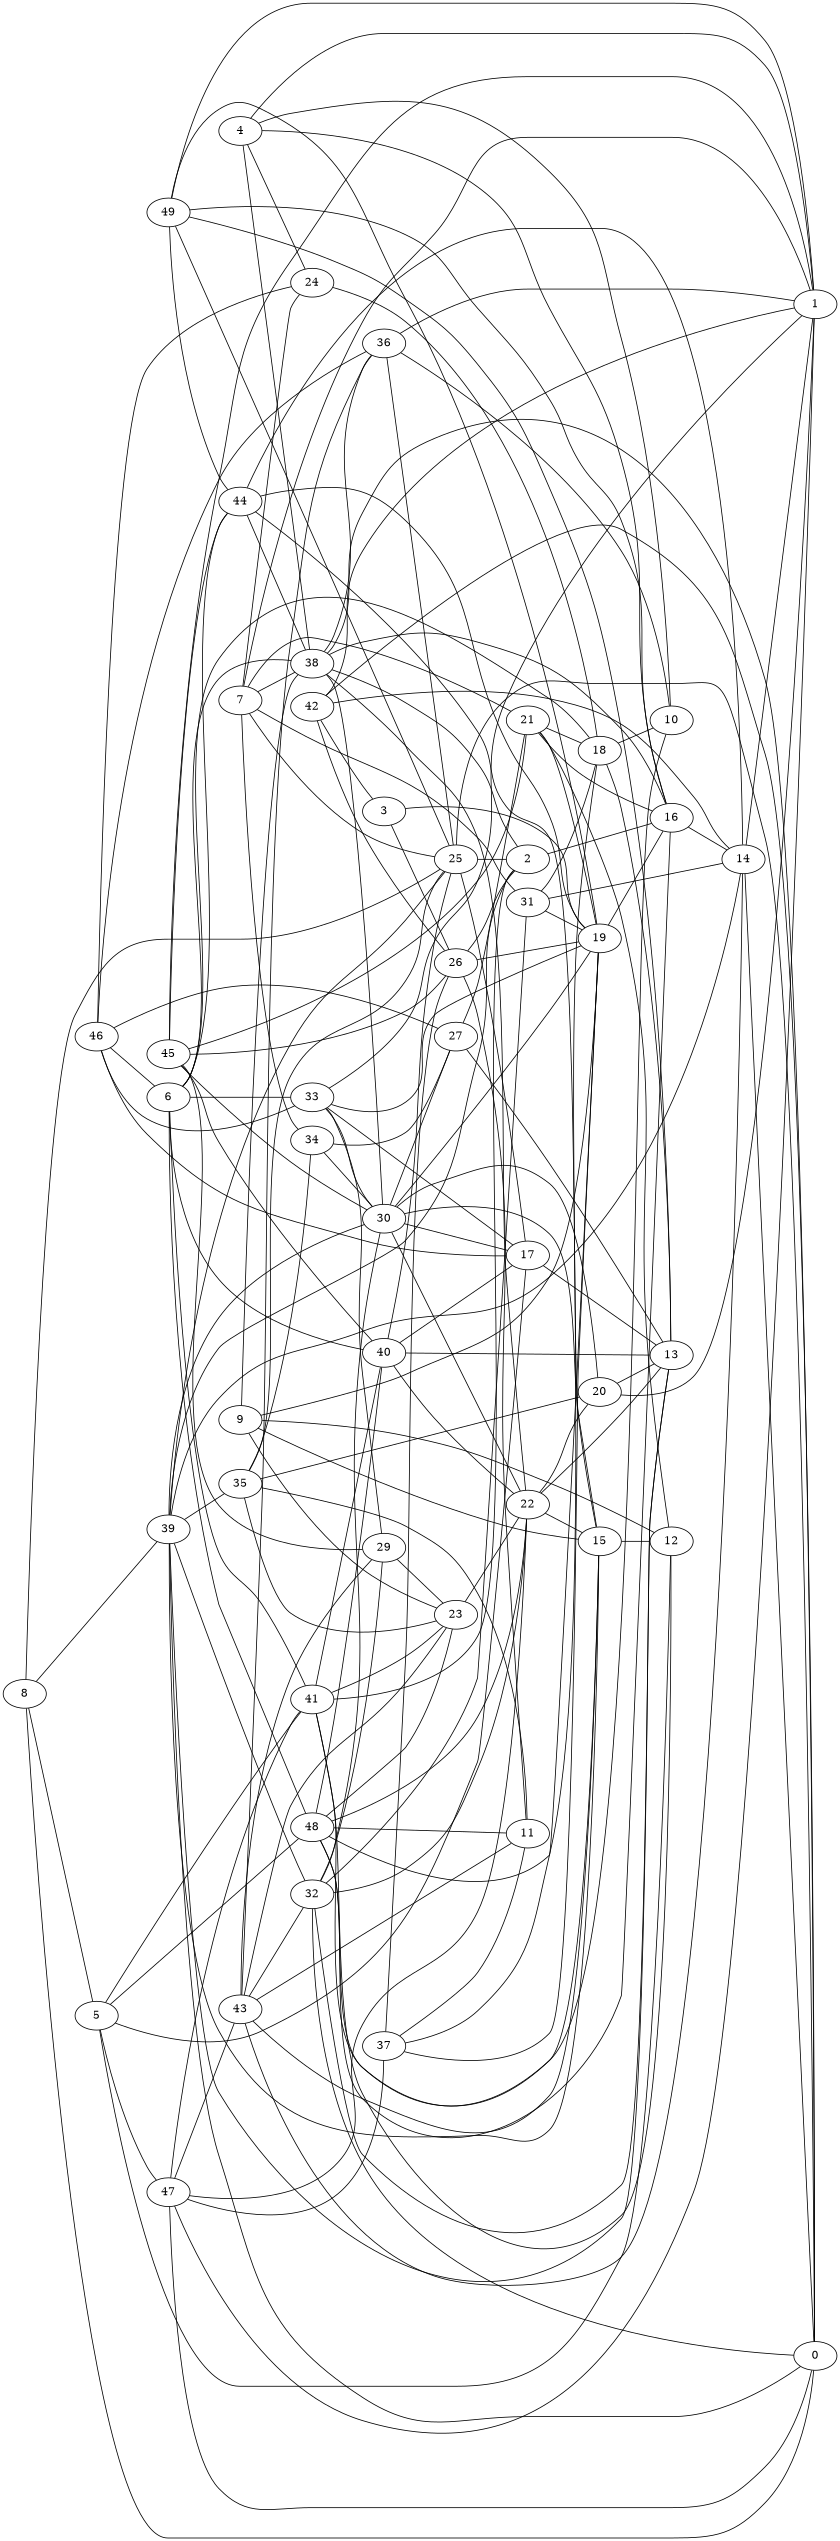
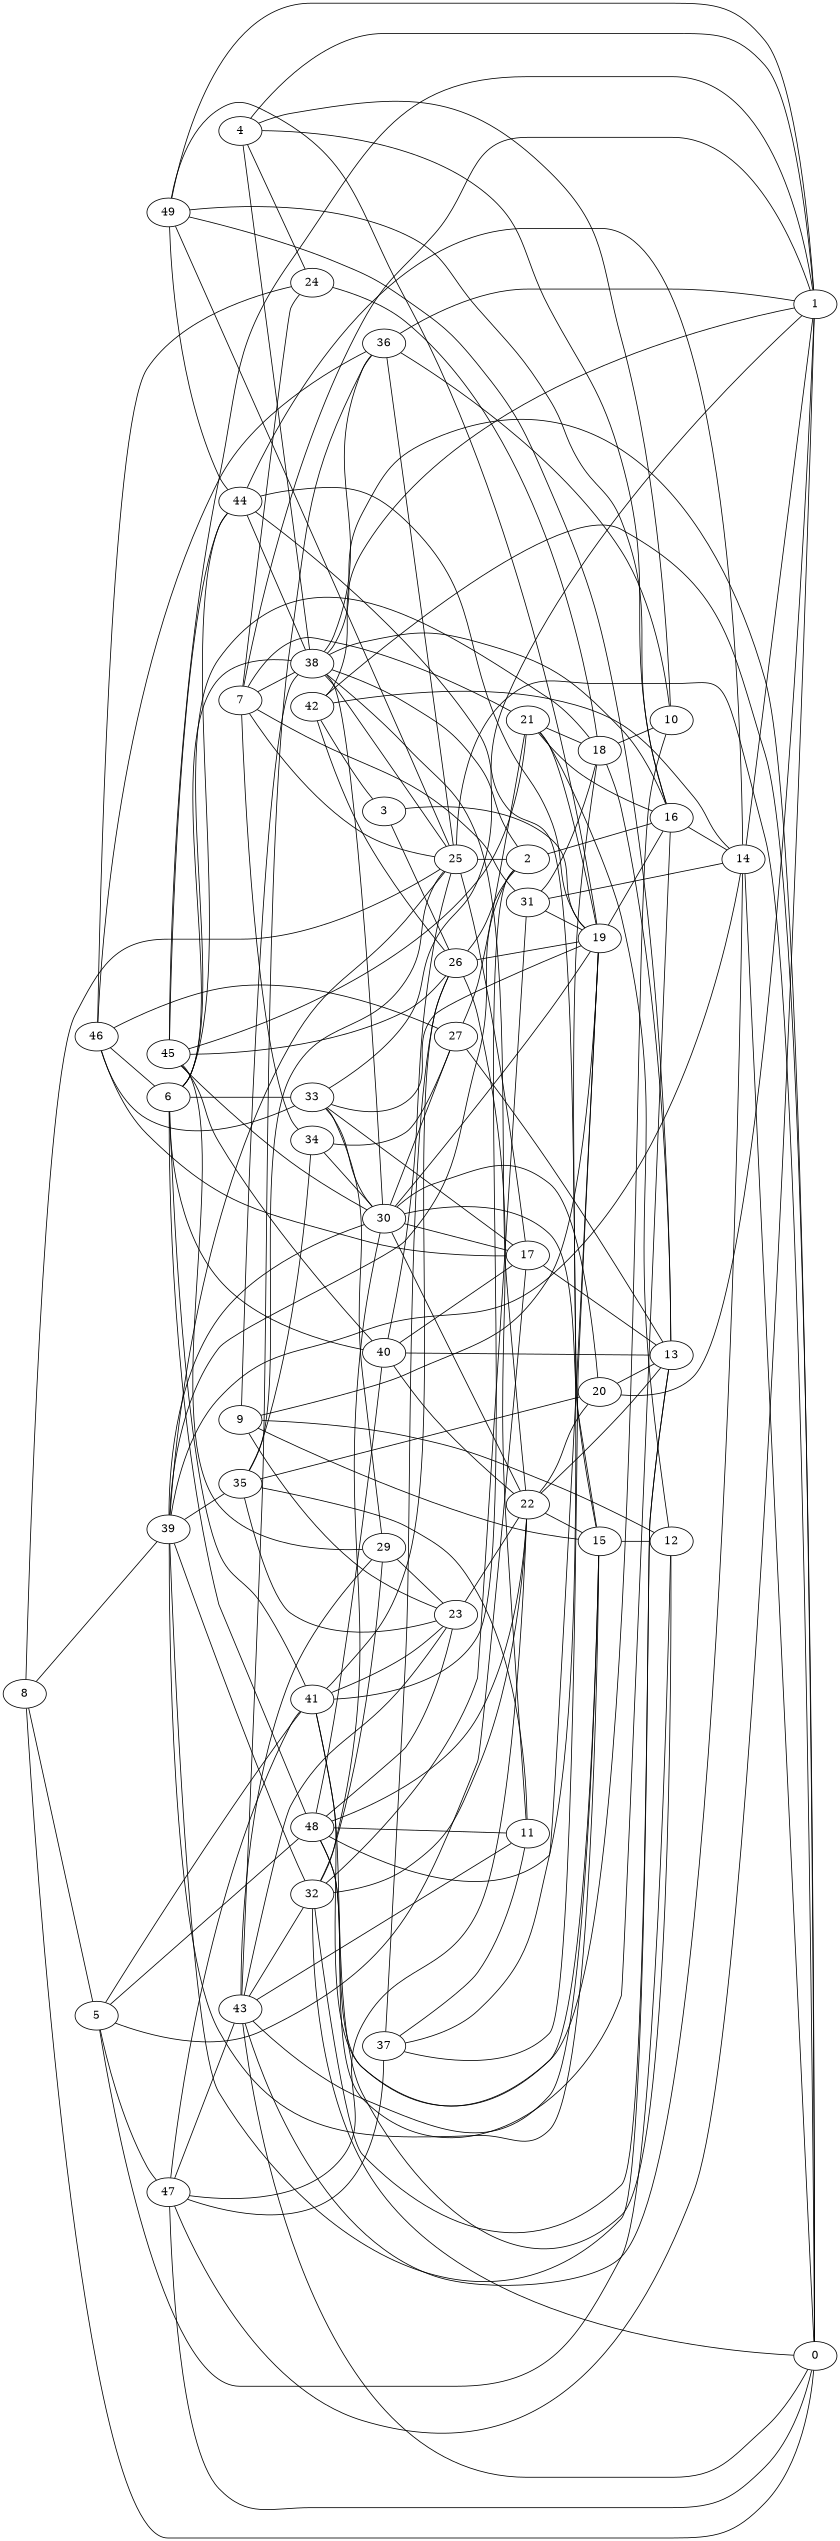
none -> (387, 760)
(348, 1526) -> (424, 1344)
(238, 2218) -> (394, 2419)
